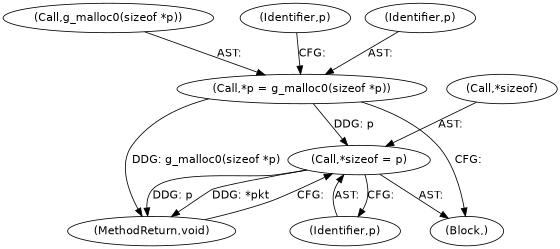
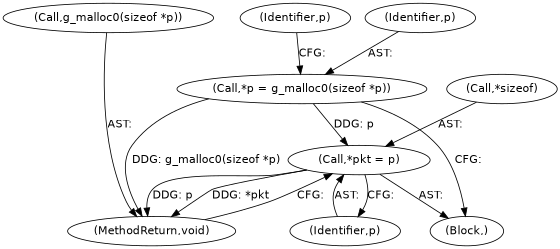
(201, 52) -> (107, 124)
(359, 160) -> (359, 160)
